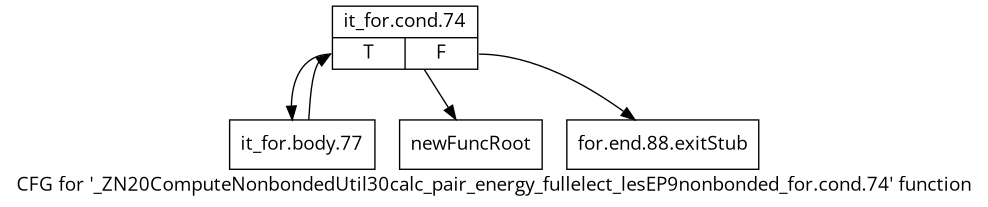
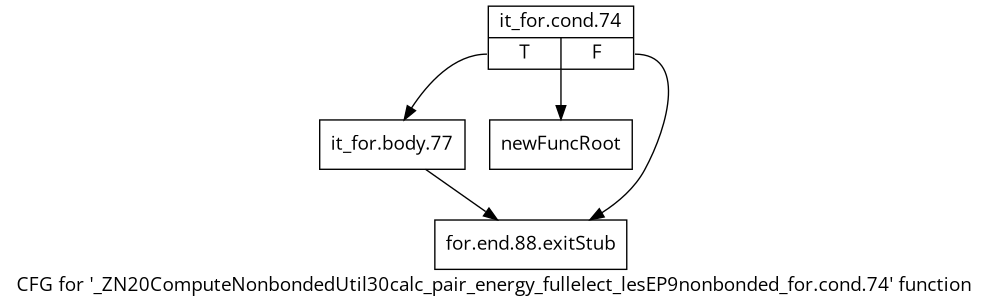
(311, 90) -> (456, 190)
